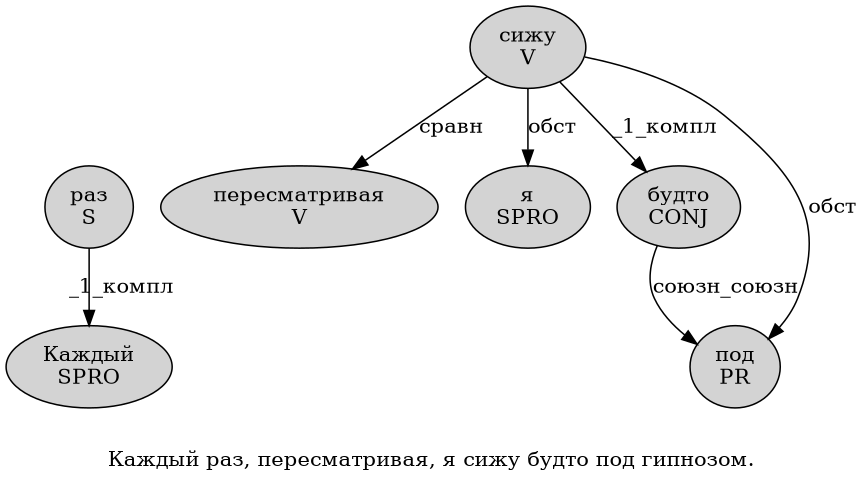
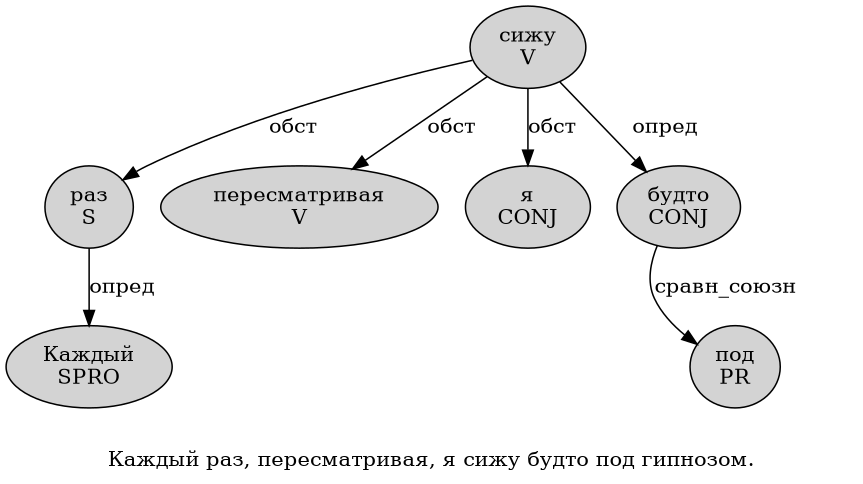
(452, 127) -> (452, 127)
(665, 127) -> (665, 127)
(761, 148) -> (301, 106)
(528, 207) -> (528, 207)
(122, 287) -> (122, 287)
(726, 287) -> (726, 287)
